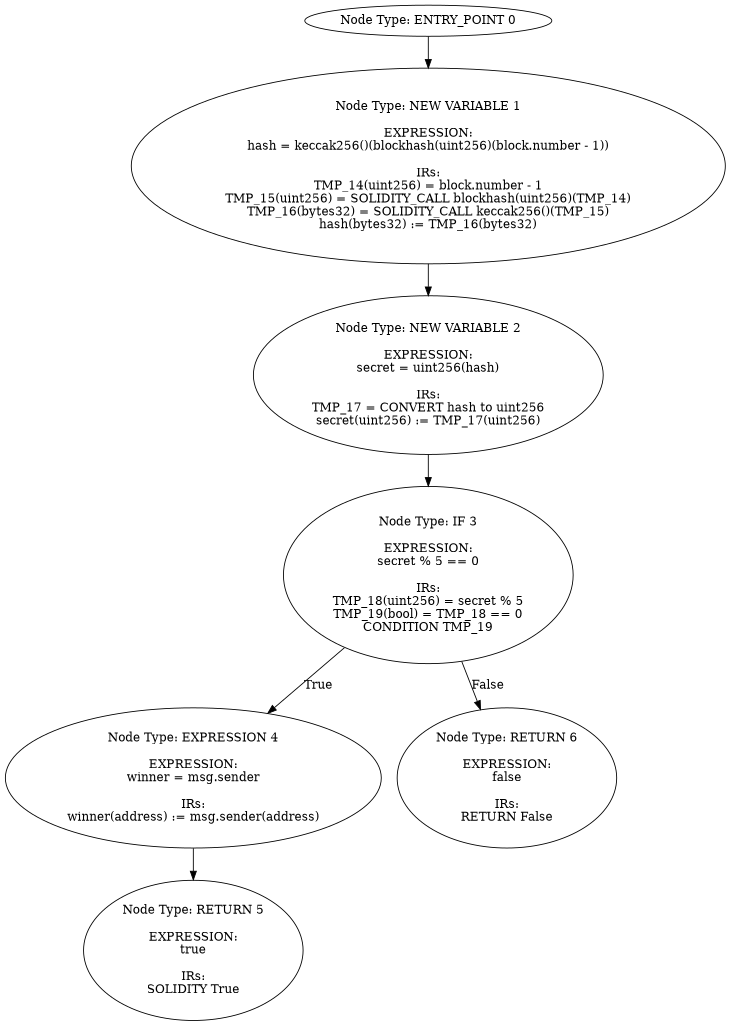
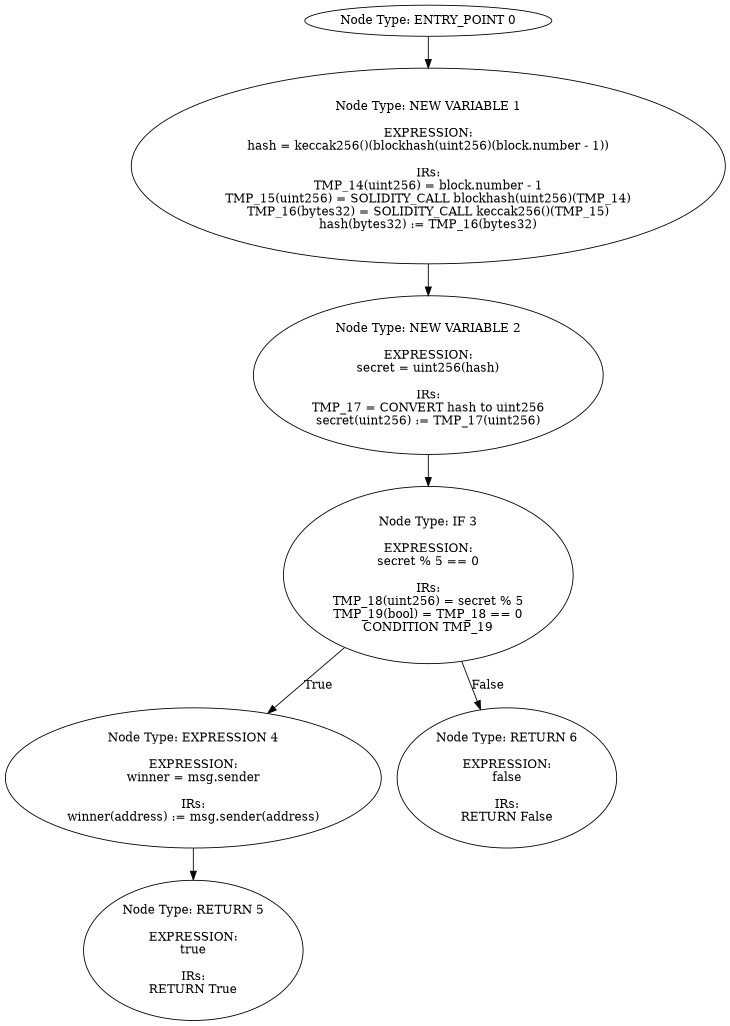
(193, 950) -> (193, 950)
